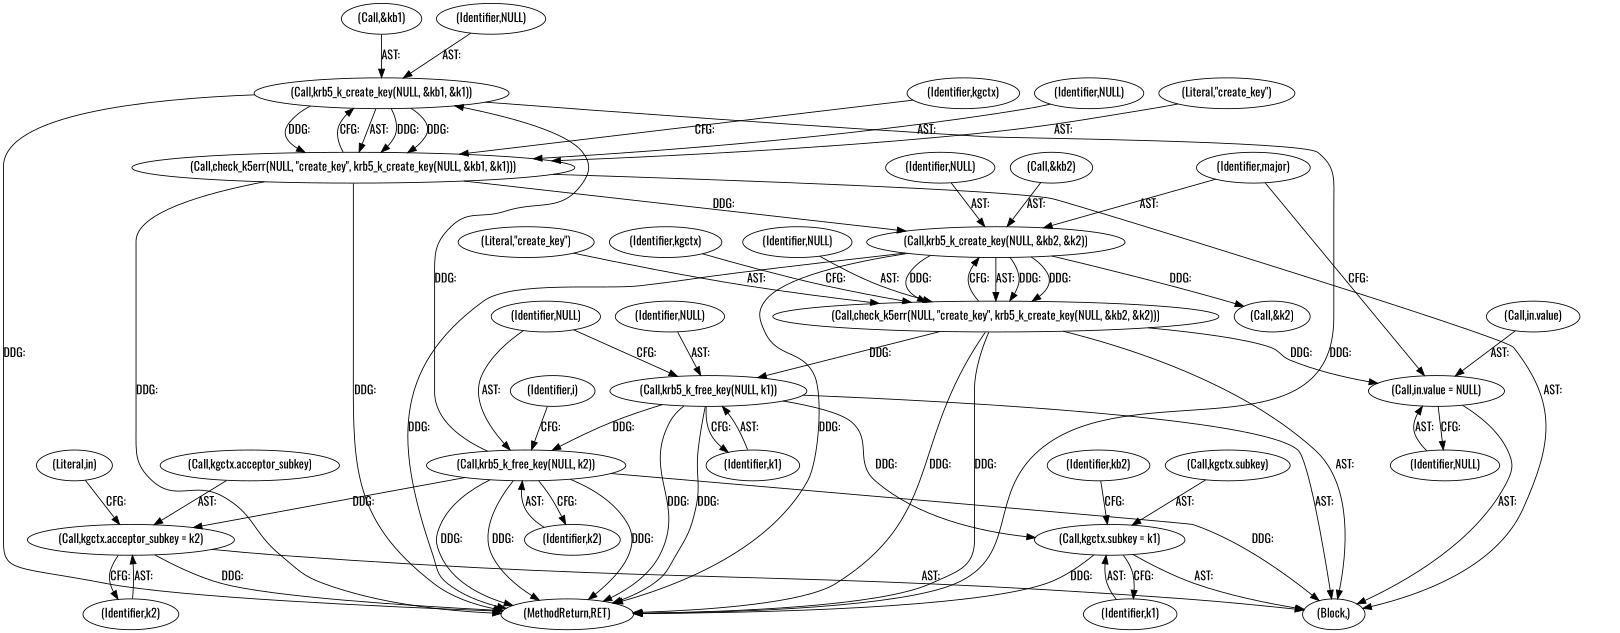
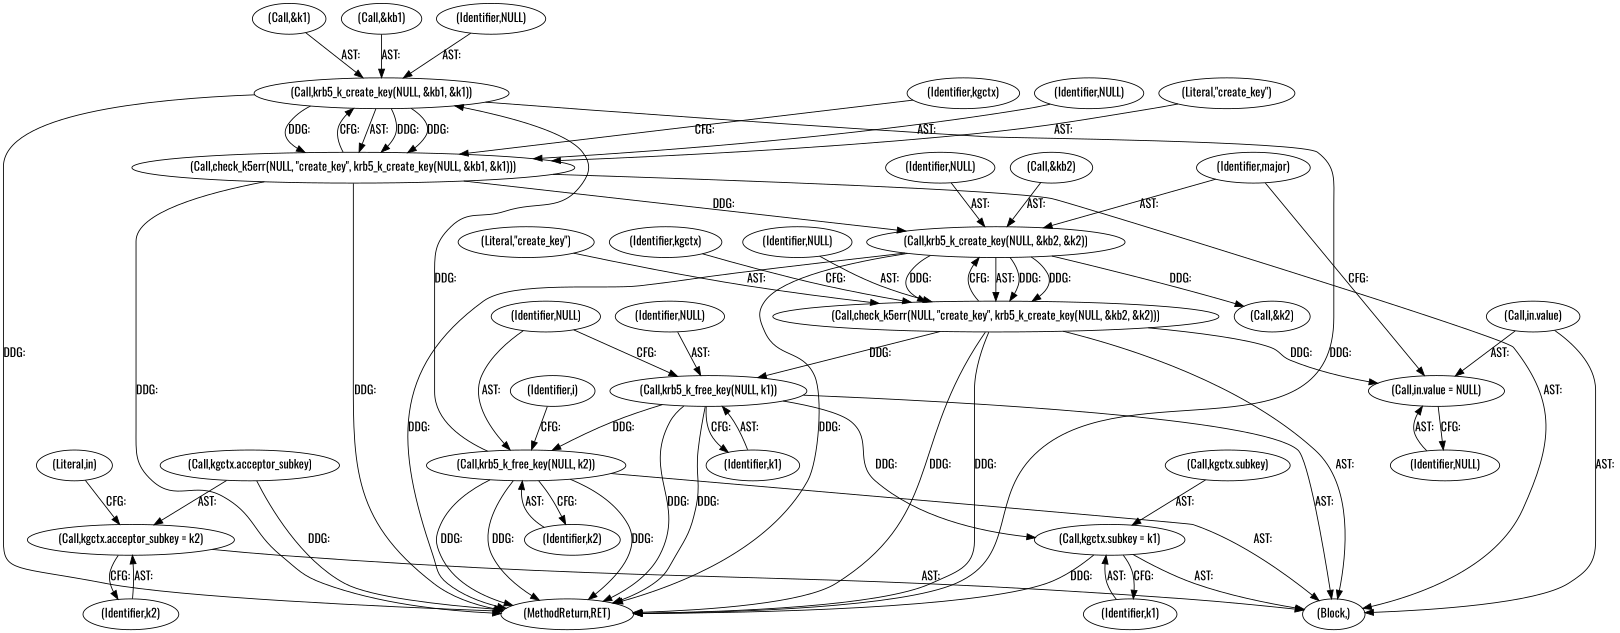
none -> (289, 19)
(1099, 465) -> none
(333, 502) -> none
(1481, 519) -> (1594, 554)
(1264, 540) -> (1264, 540)
(313, 597) -> (352, 587)
